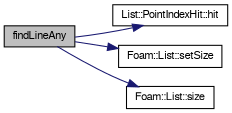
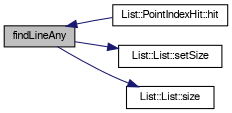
(104, 33) -> (95, 20)
(170, 56) -> (170, 56)
(170, 98) -> (170, 98)
